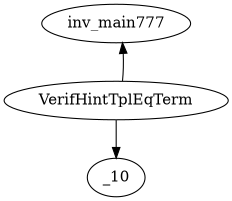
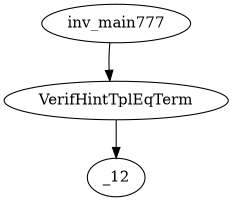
(123, 67) -> (109, 56)
(116, 178) -> (116, 178)
